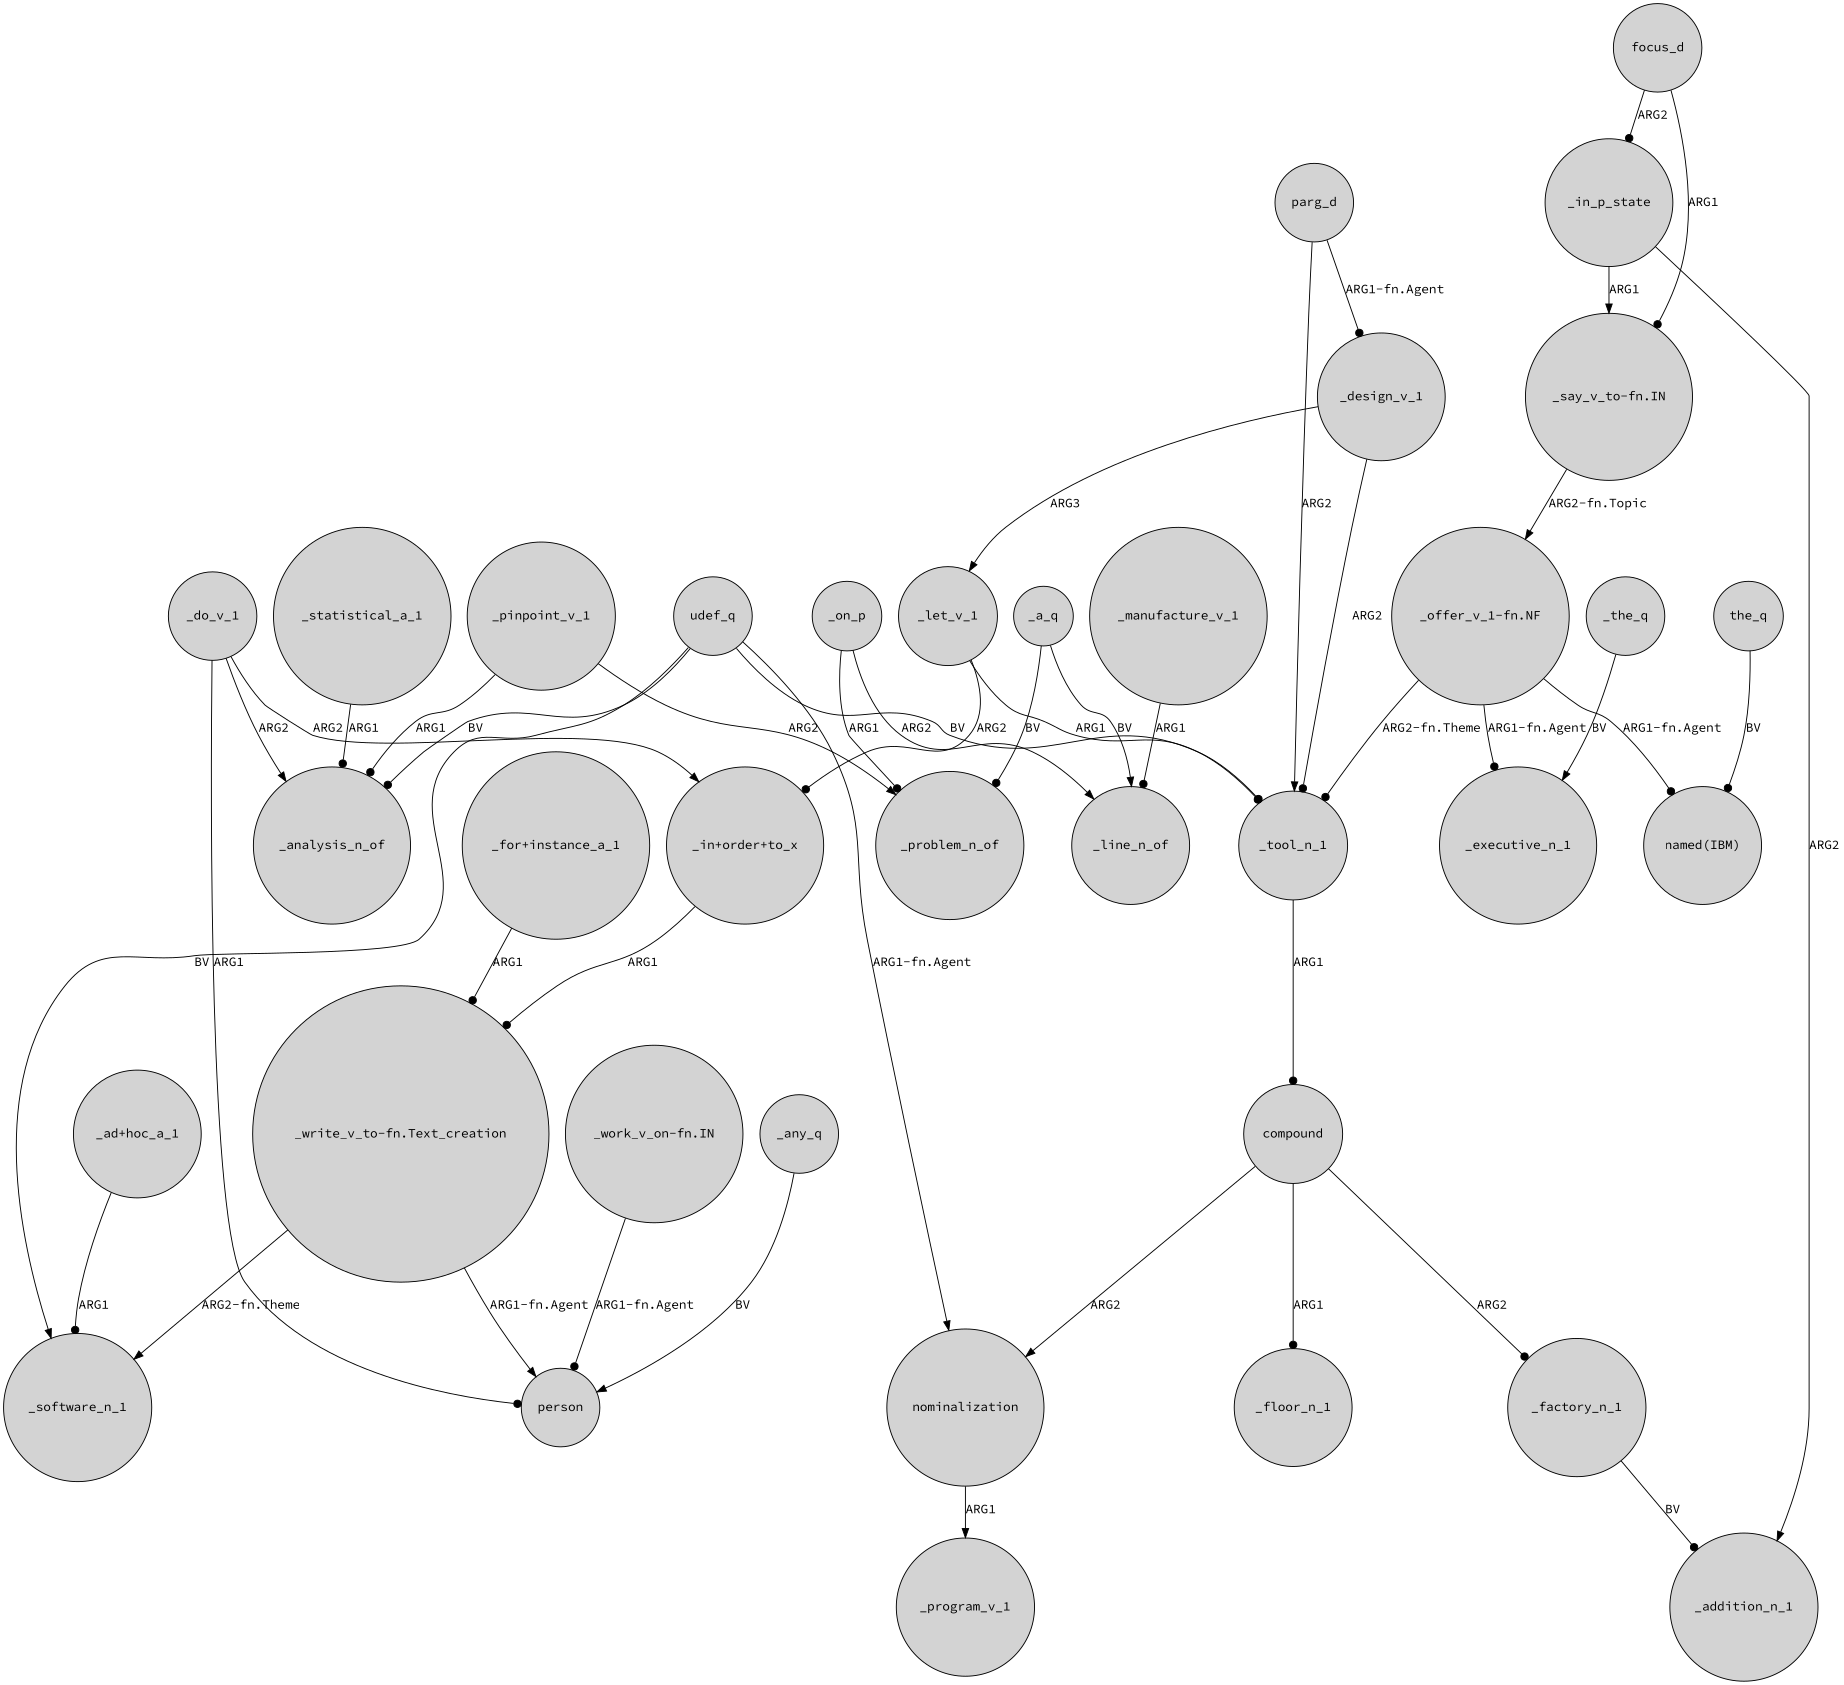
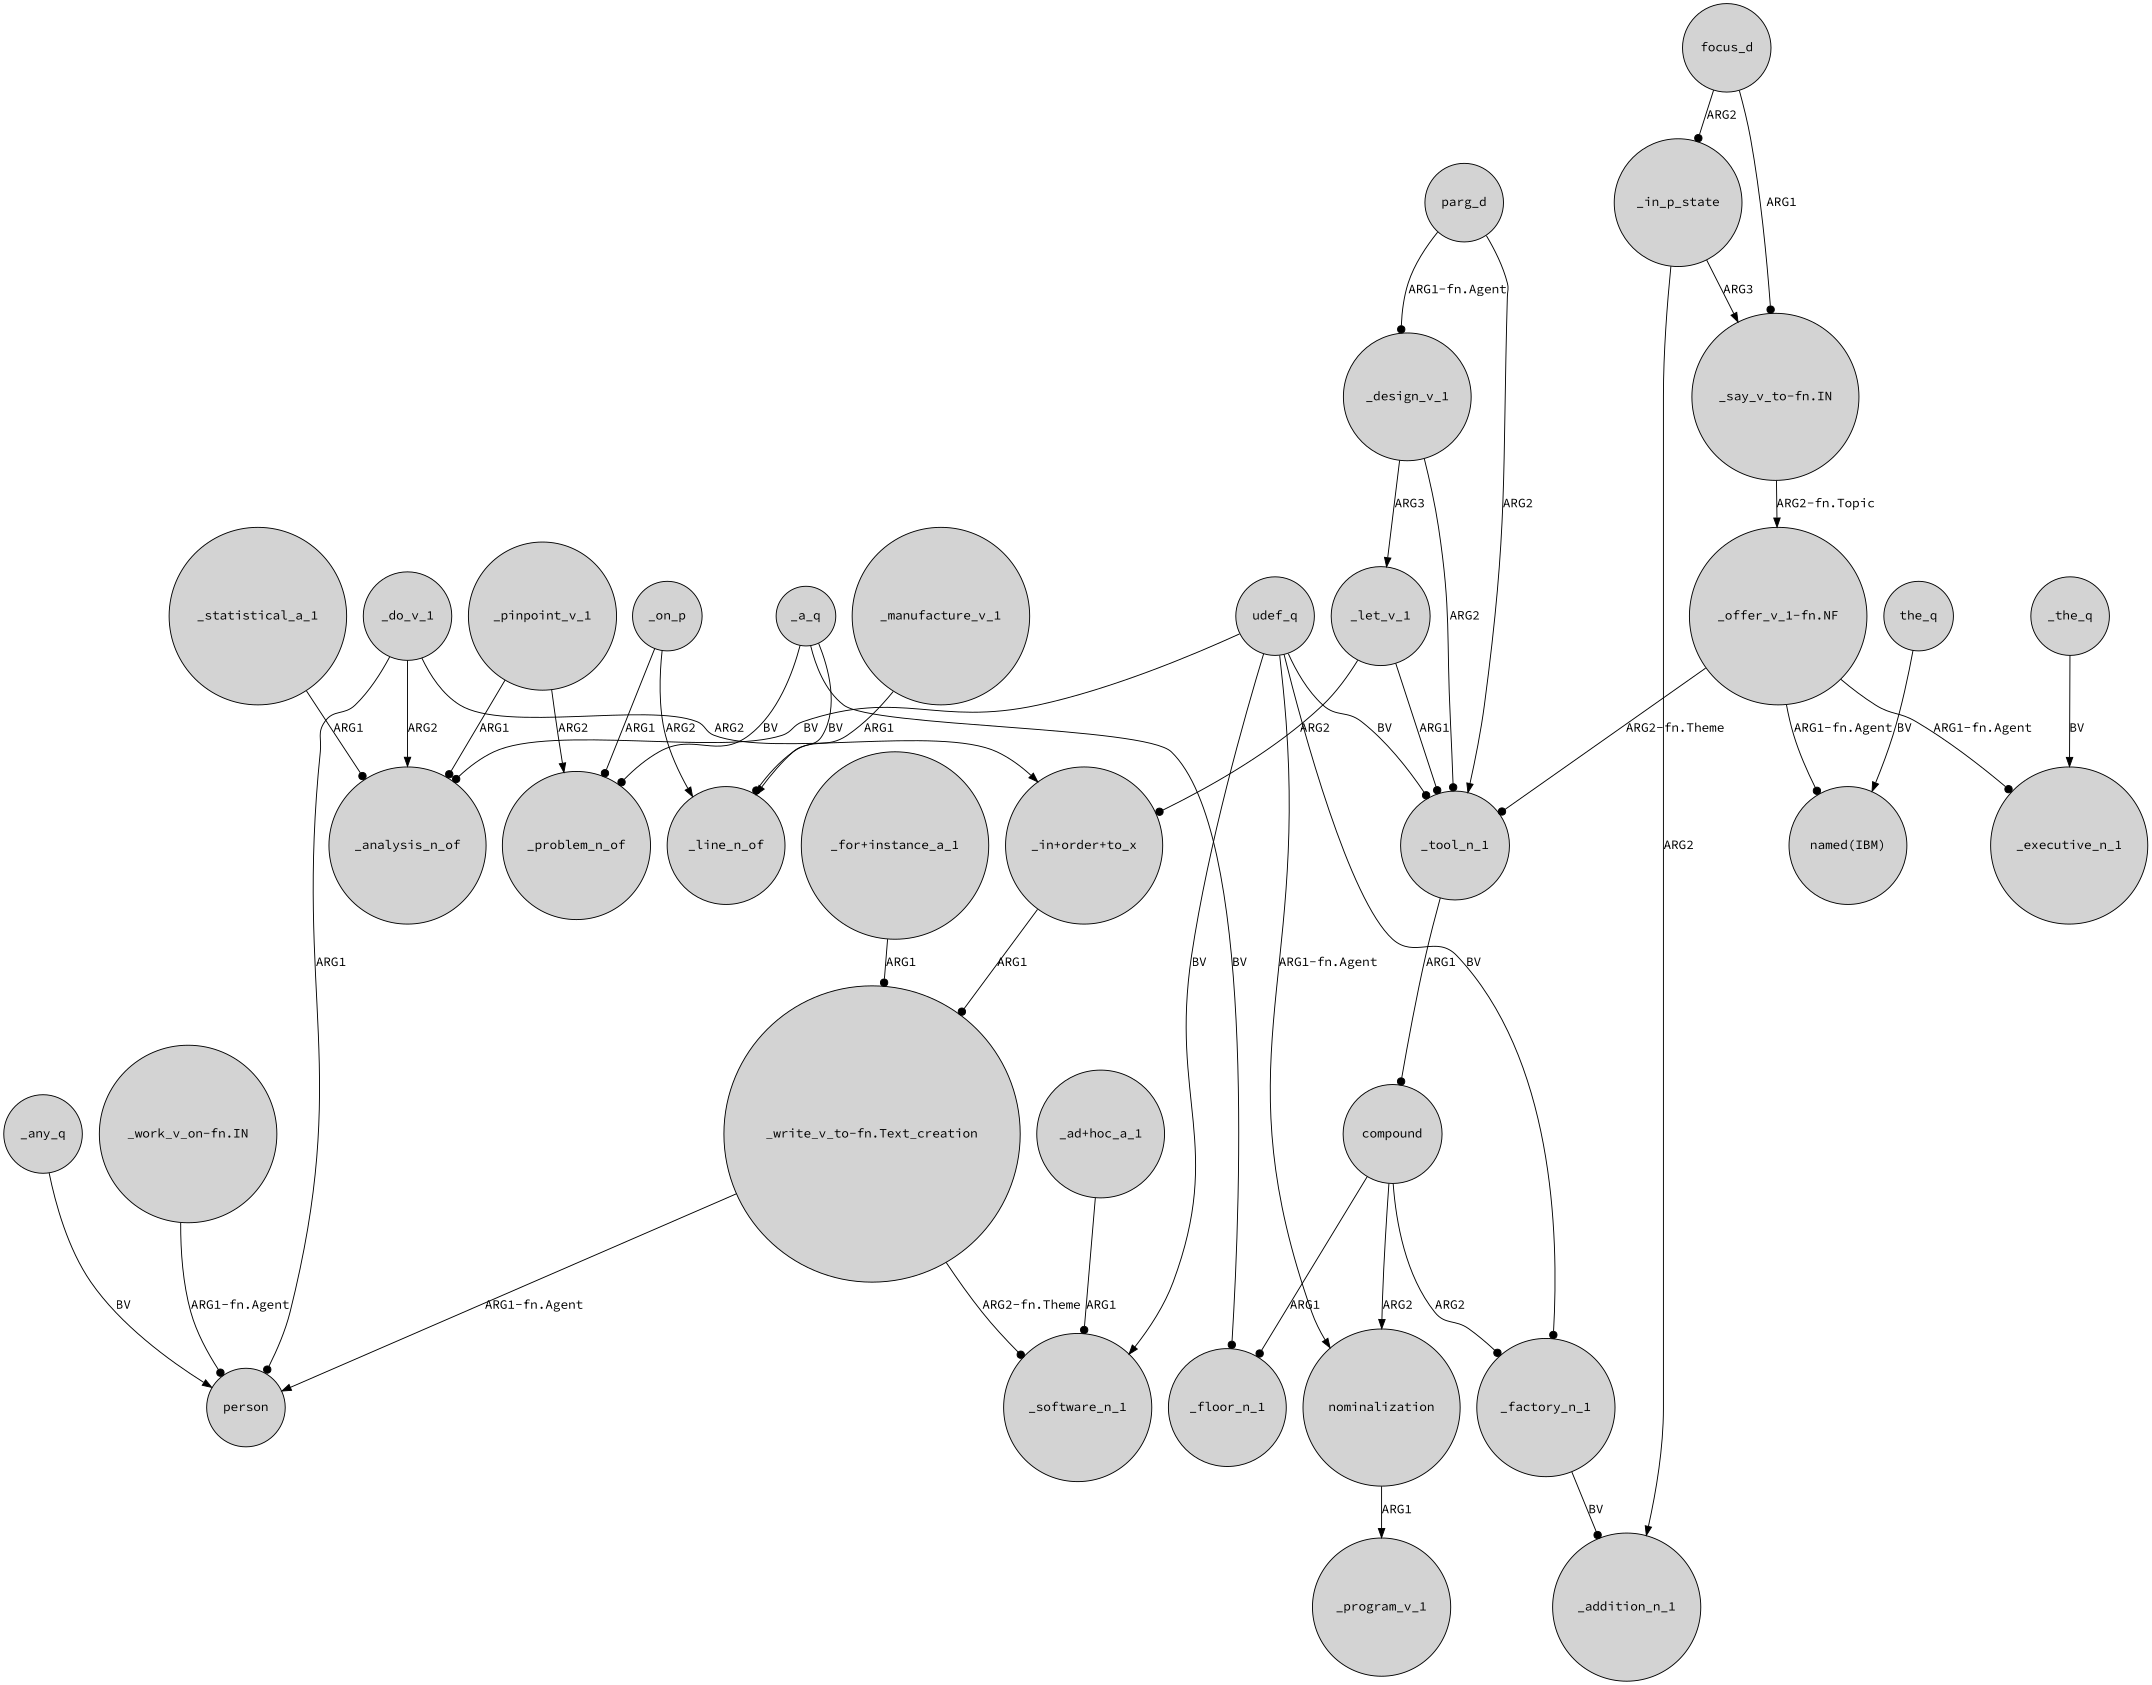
(1625, 290) -> (1739, 290)
(1747, 719) -> (1897, 721)
none -> (1205, 818)
none -> (1463, 964)
(214, 1292) -> (980, 1309)
